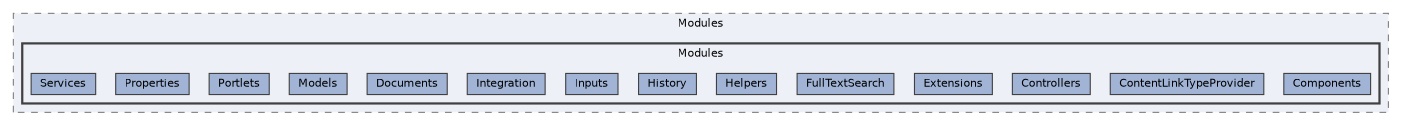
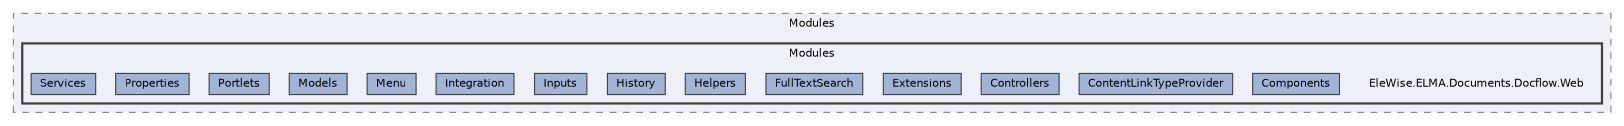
(407, 84) -> (392, 84)
none -> (1476, 84)
